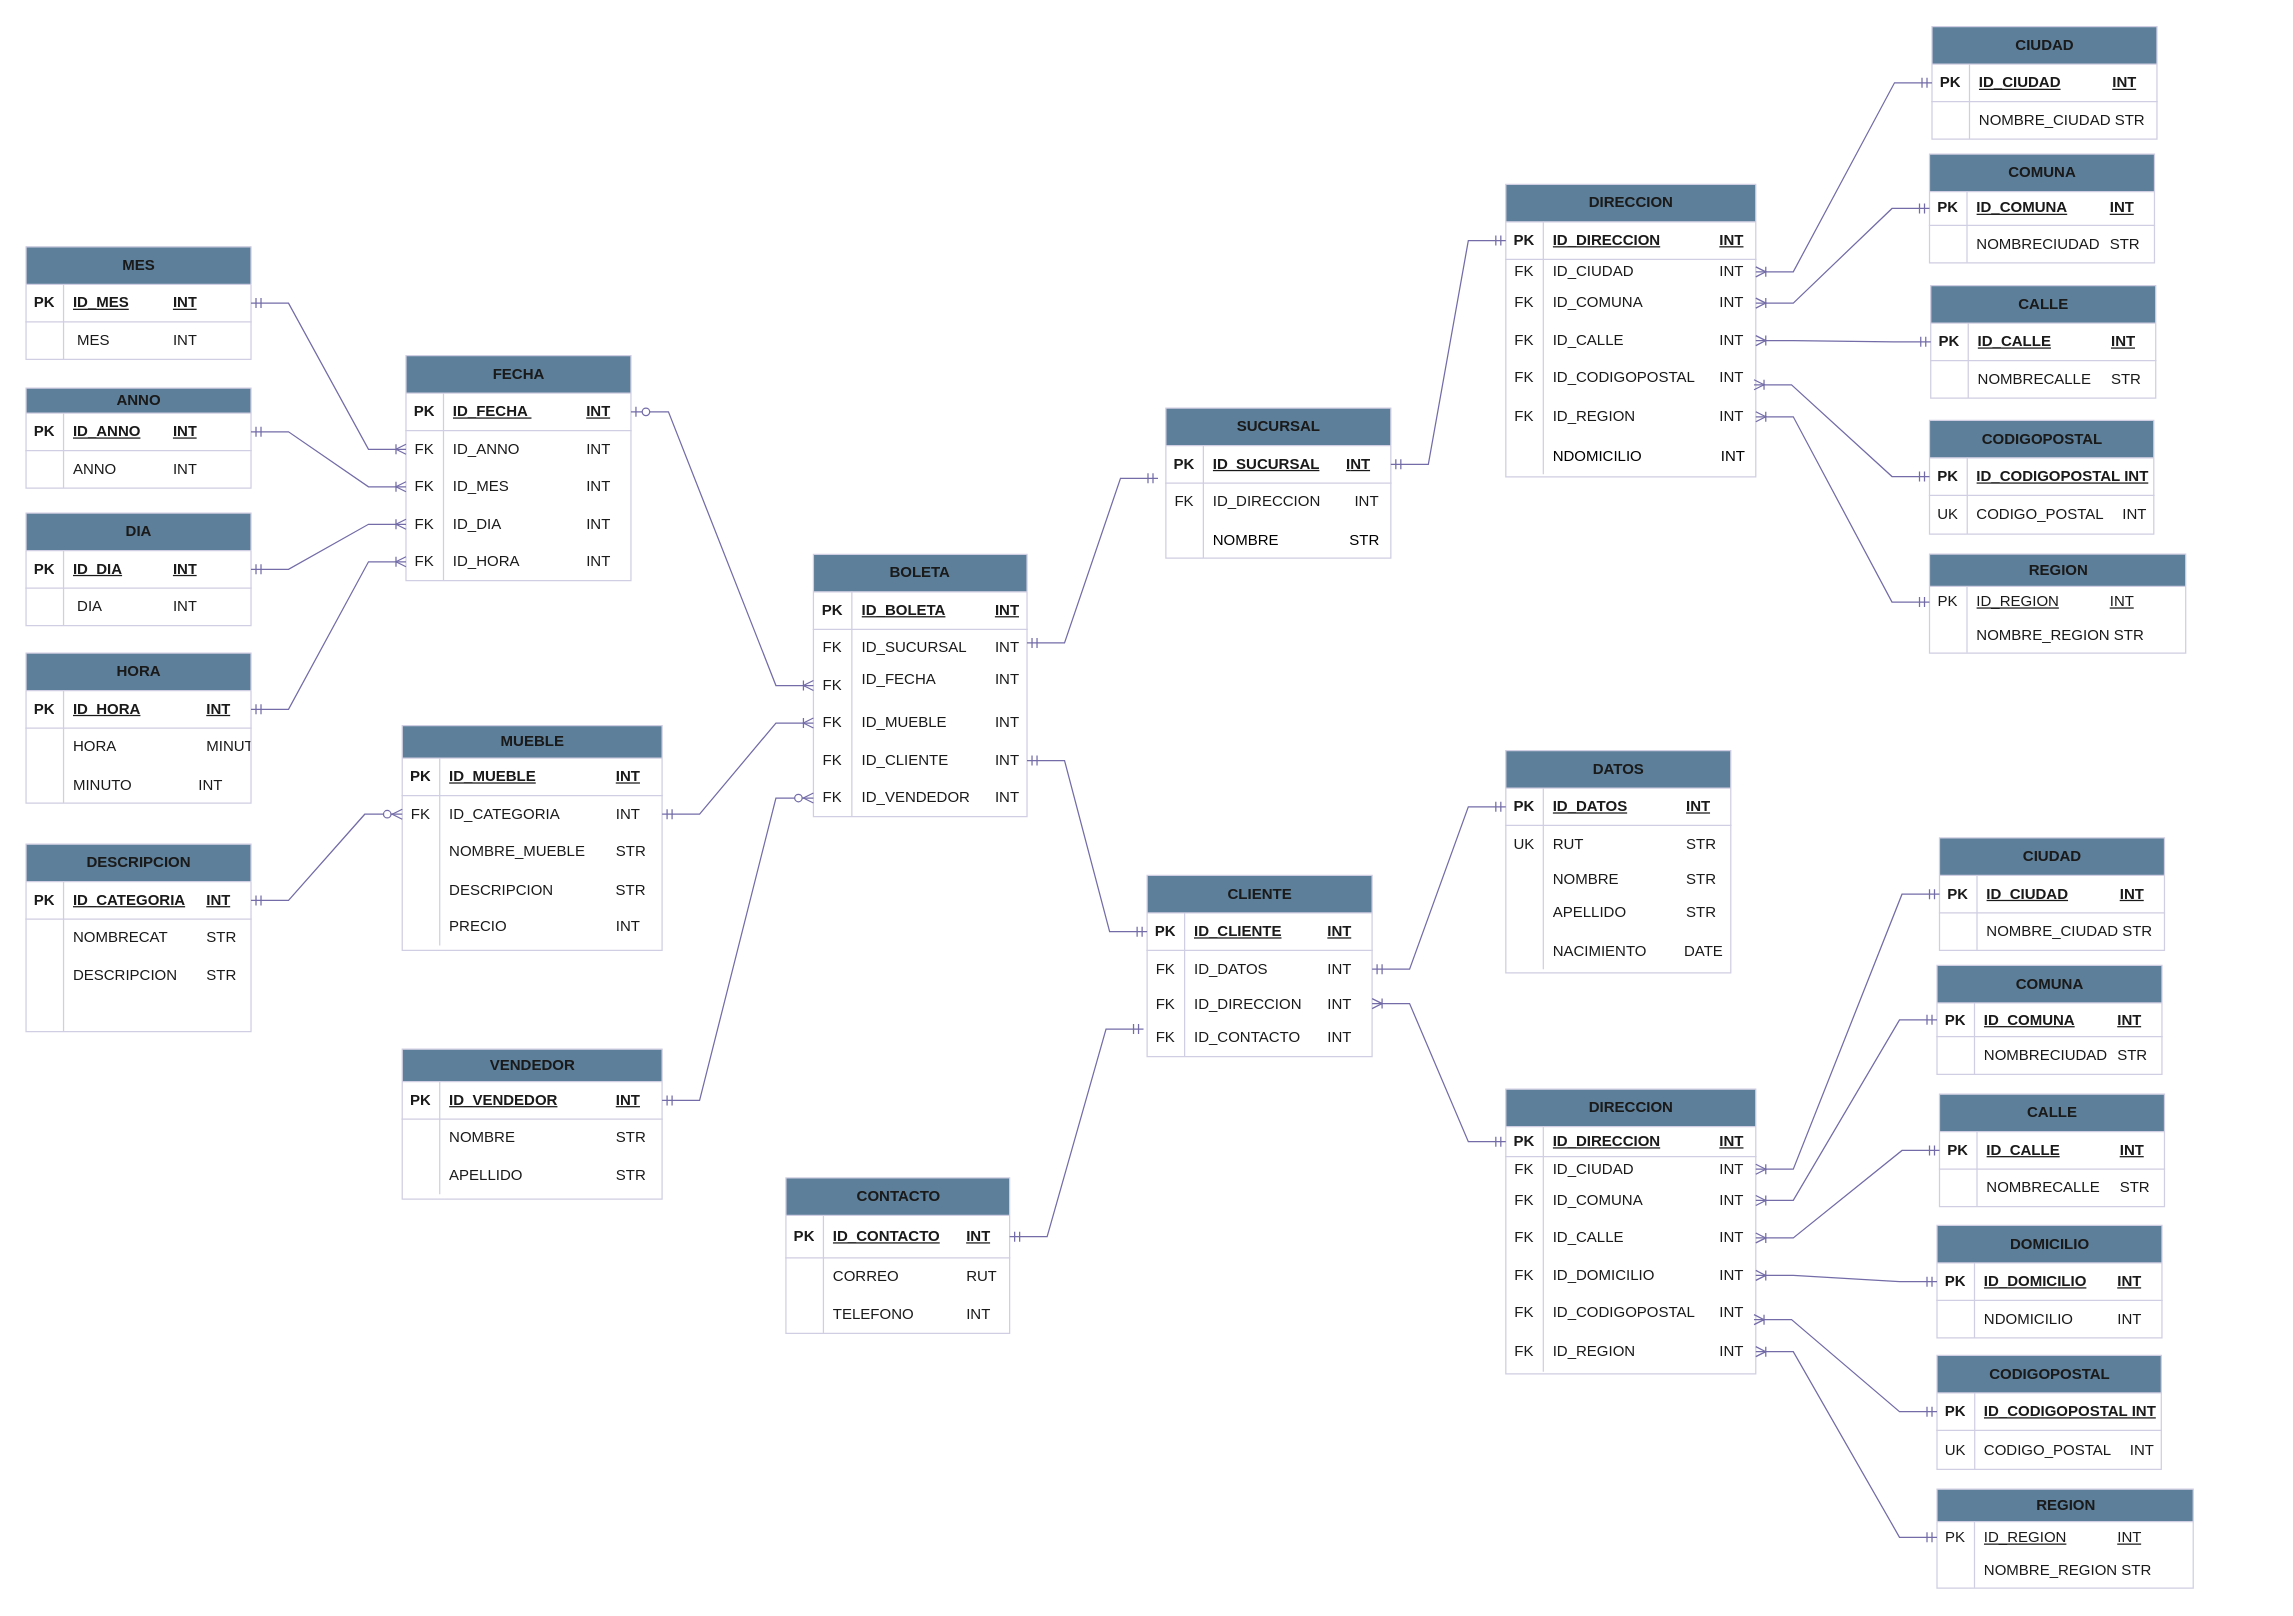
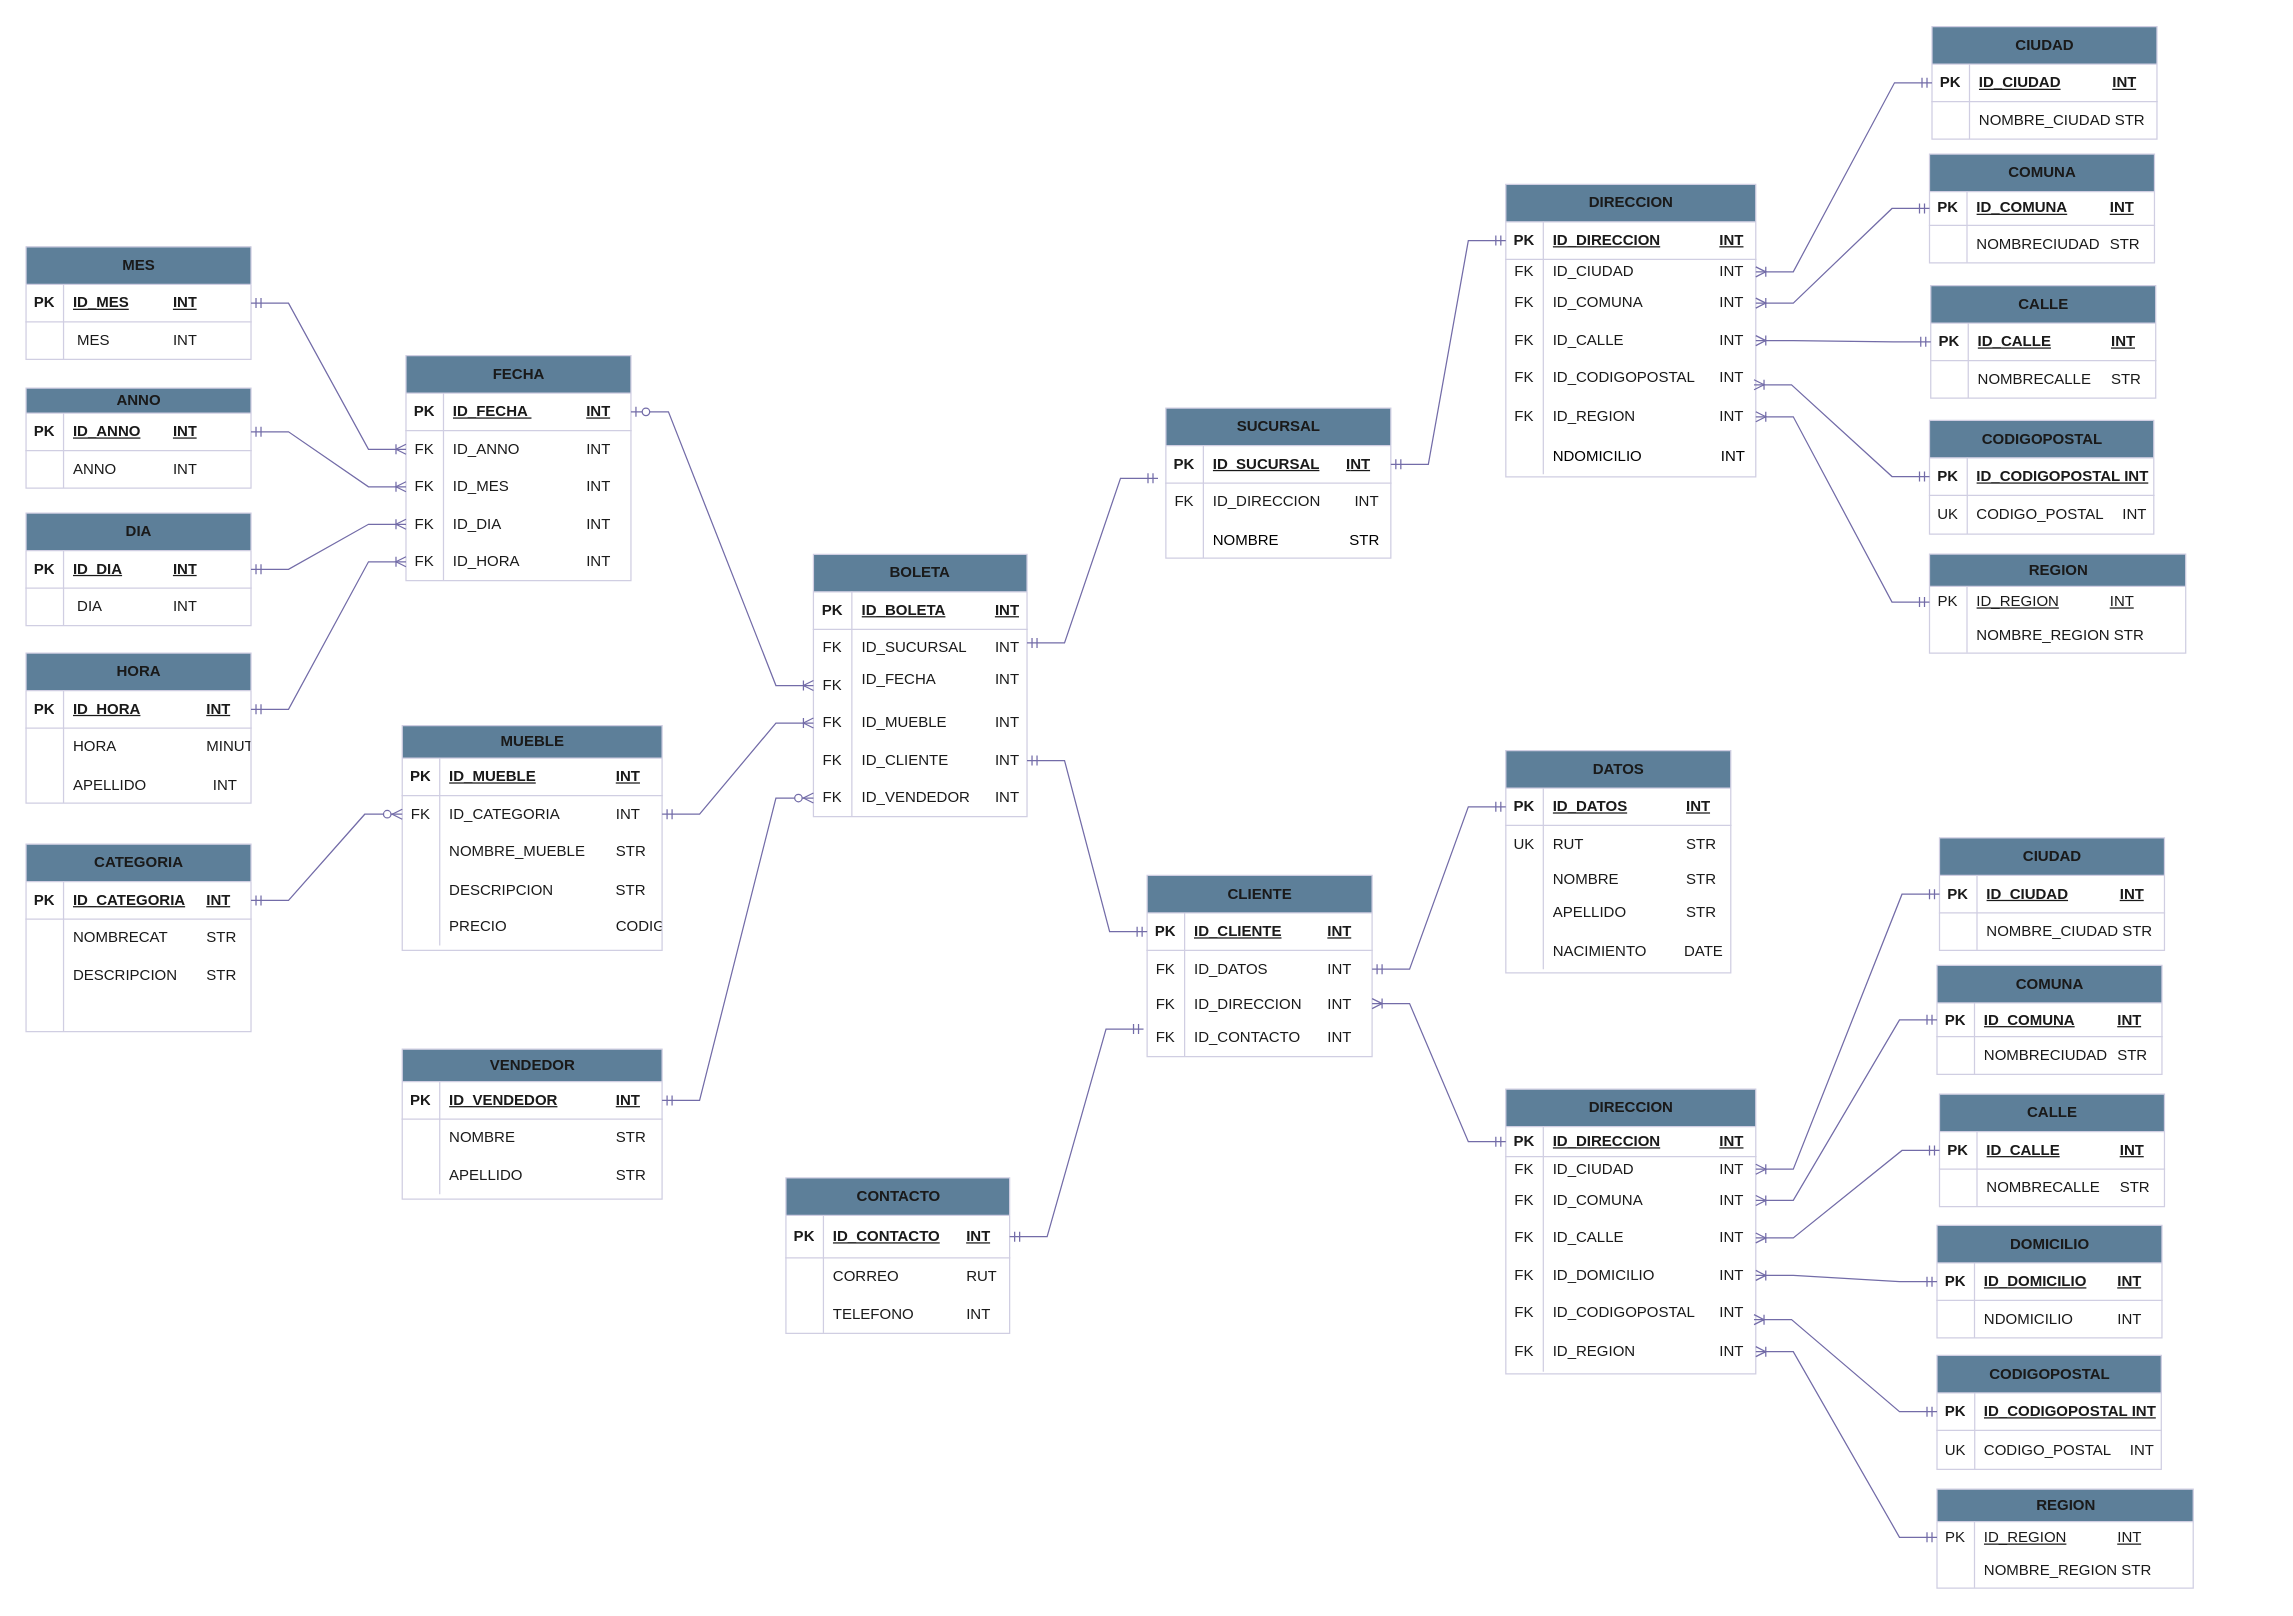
(162, 785) -> (170, 785)
(139, 863) -> (139, 863)
(508, 927) -> (521, 927)
